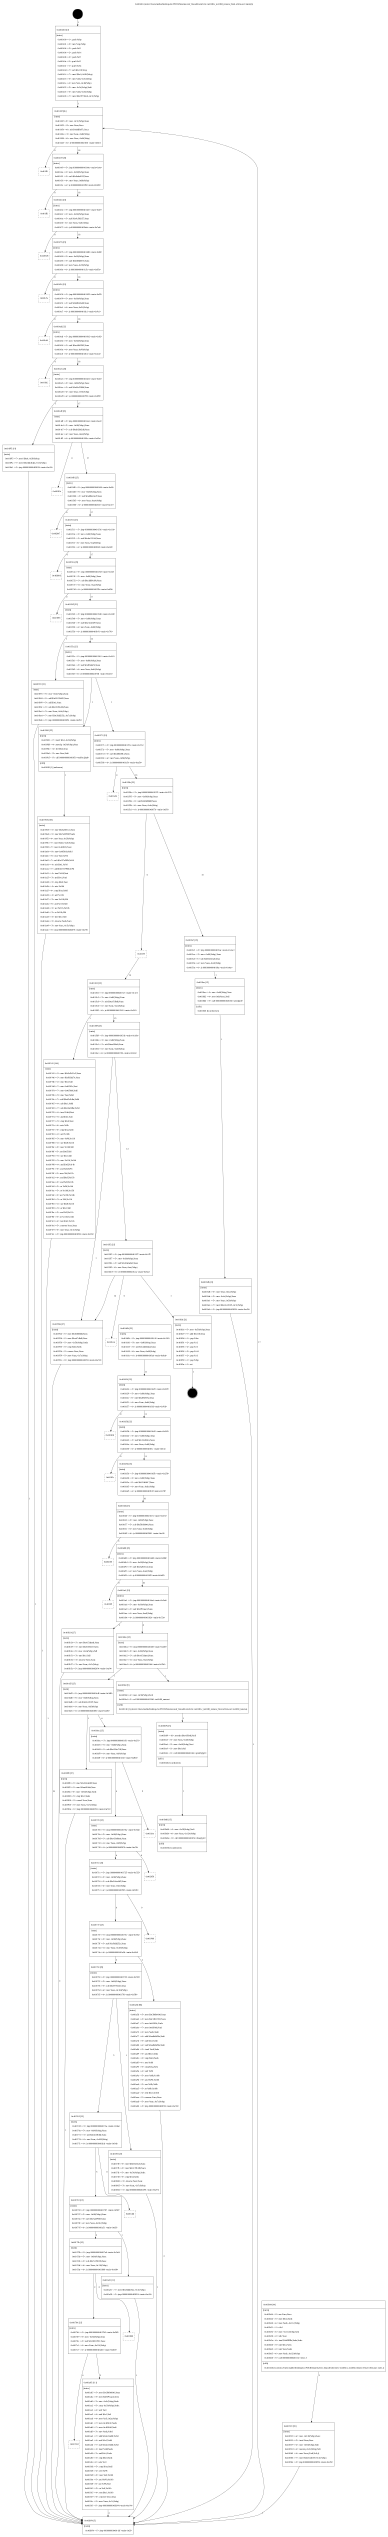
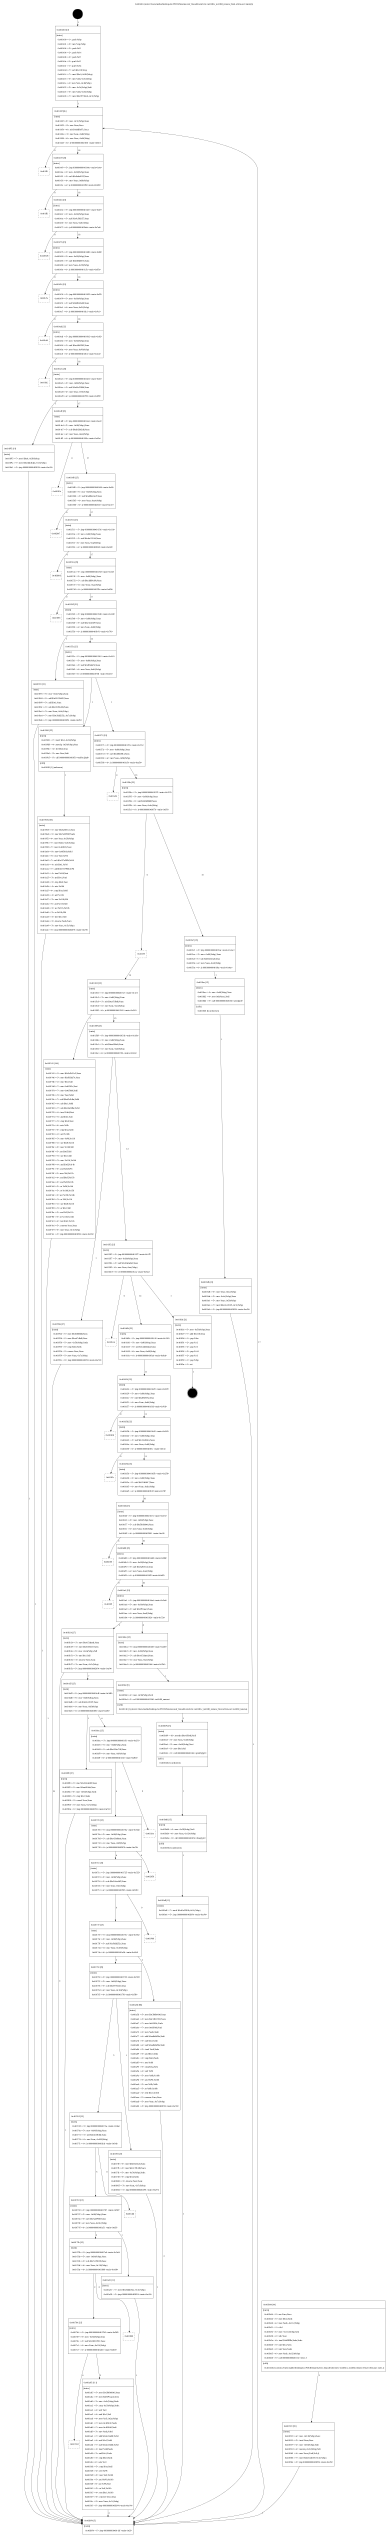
(106, 1298) -> (136, 1299)
none -> (142, 1540)
(116, 1674) -> (88, 1675)
none -> (182, 1908)
